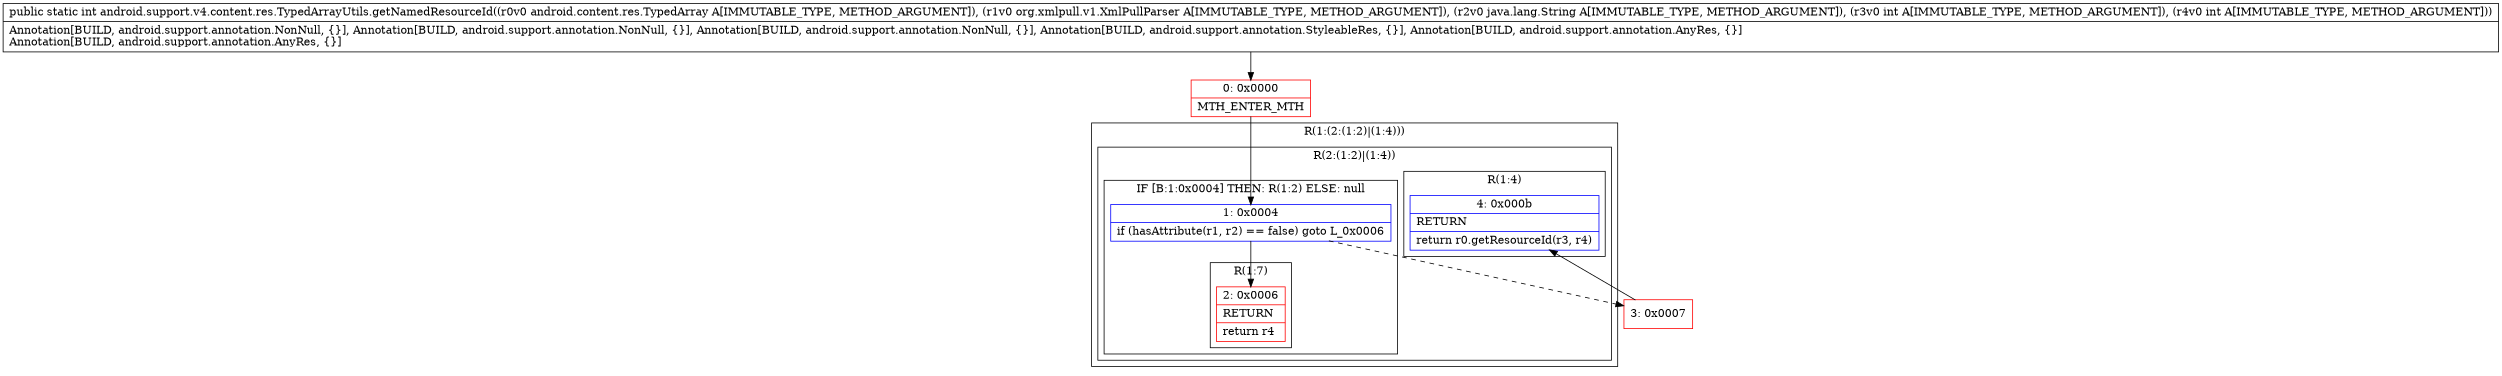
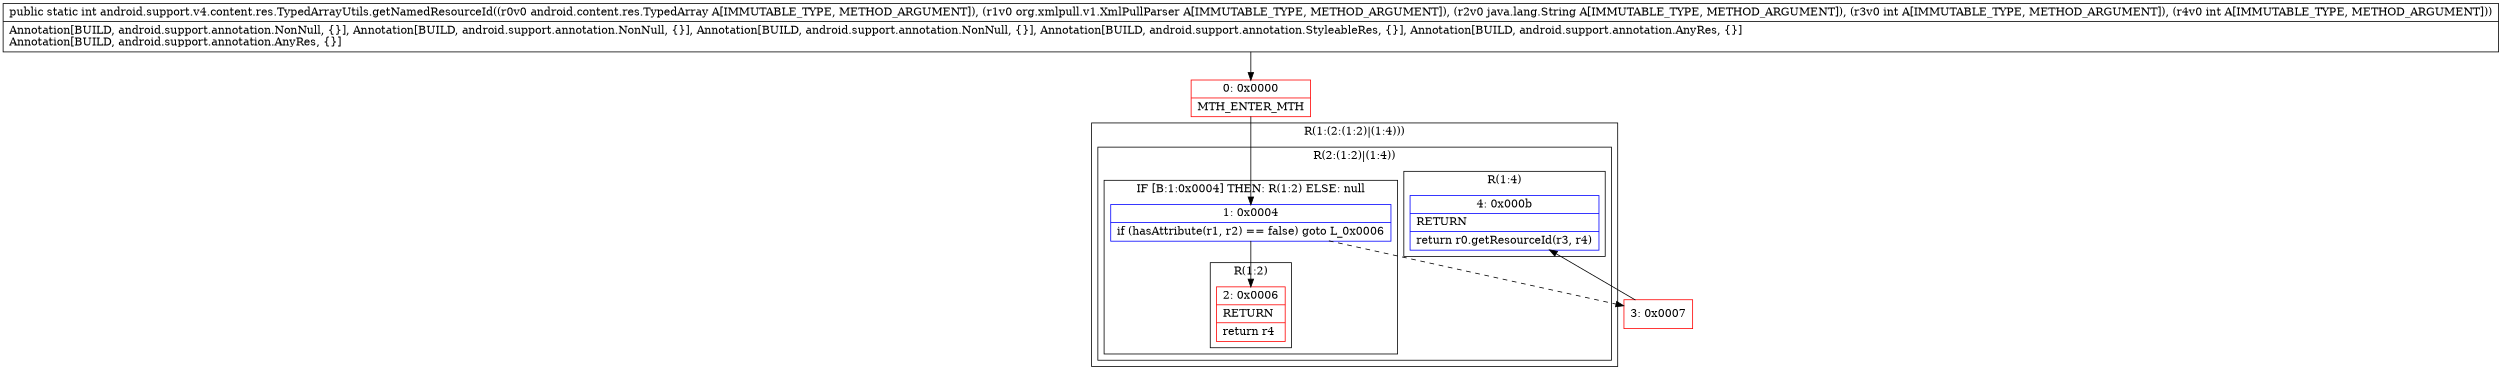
(1251, 272) -> (1251, 272)
